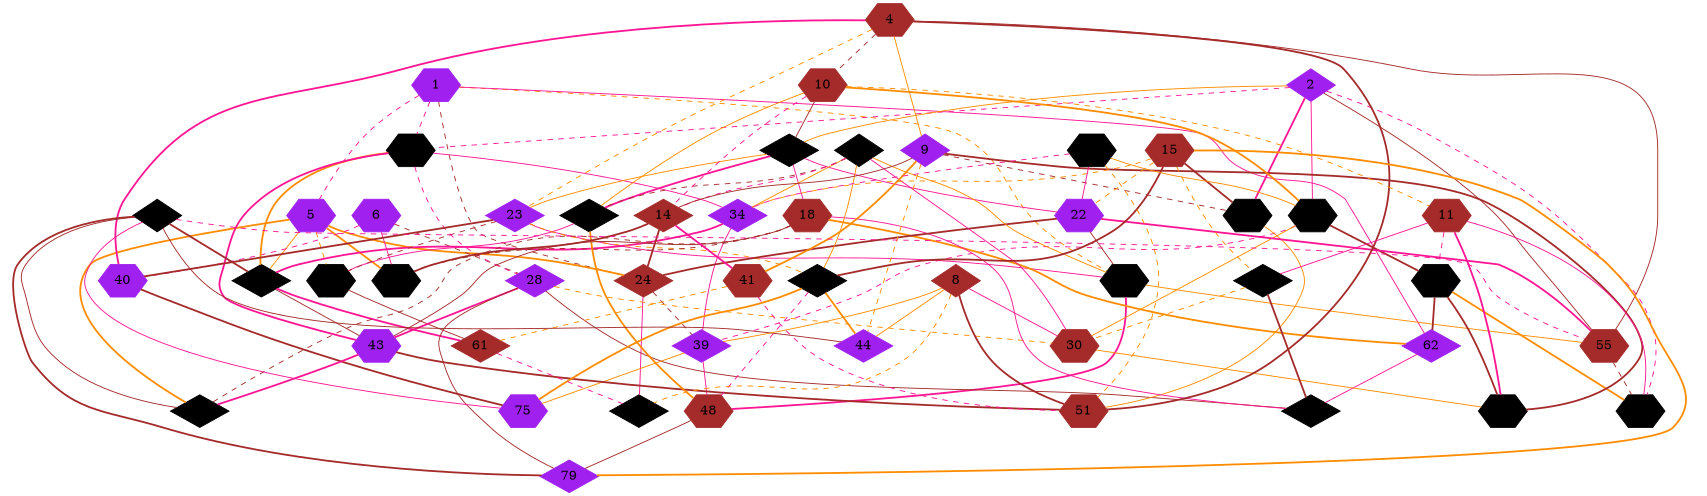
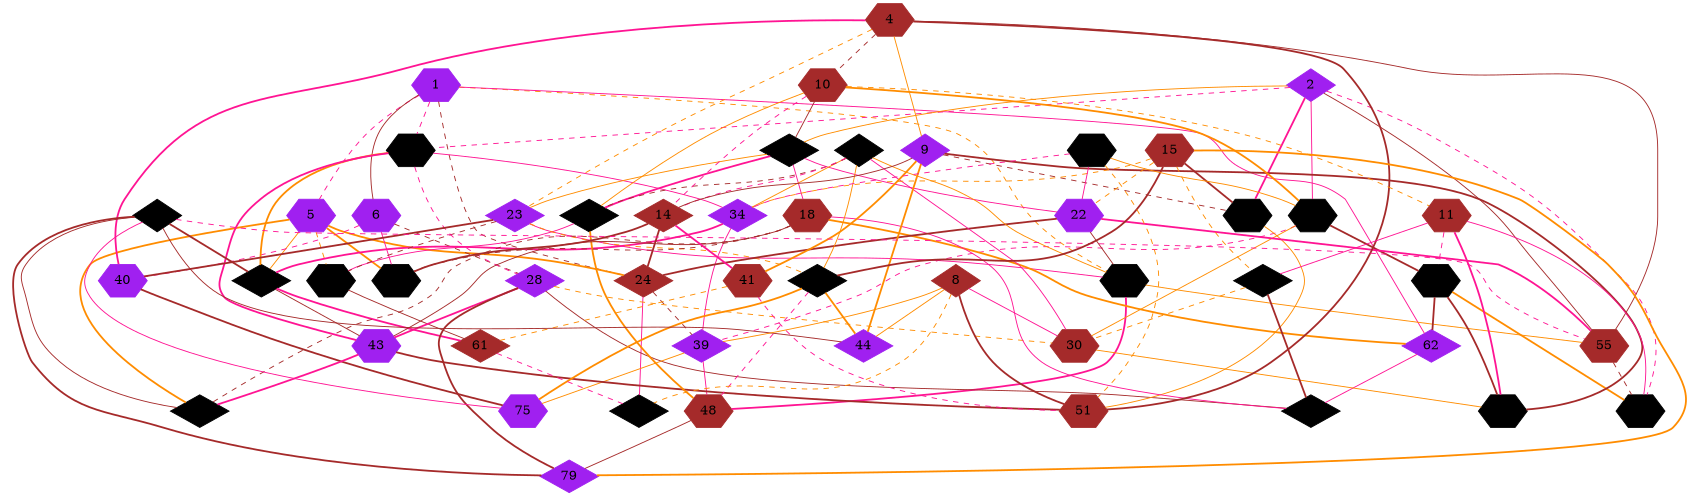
none -> (376, 138)
(894, 248) -> (894, 248)
(450, 380) -> (450, 380)
